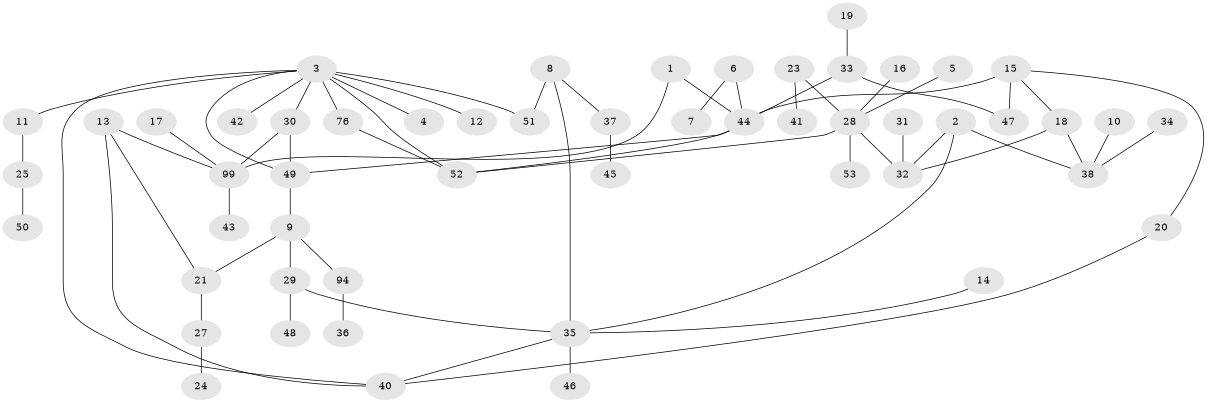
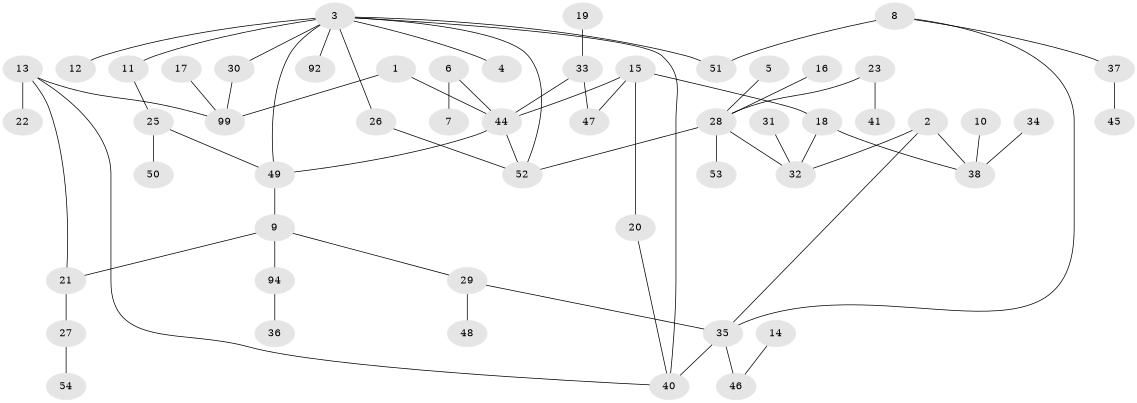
none -> (23, 122)
(237, 122) -> (315, 69)
(343, 122) -> (376, 122)
(290, 148) -> (214, 148)
(229, 228) -> none
(781, 322) -> (756, 360)
(201, 386) -> (66, 386)
